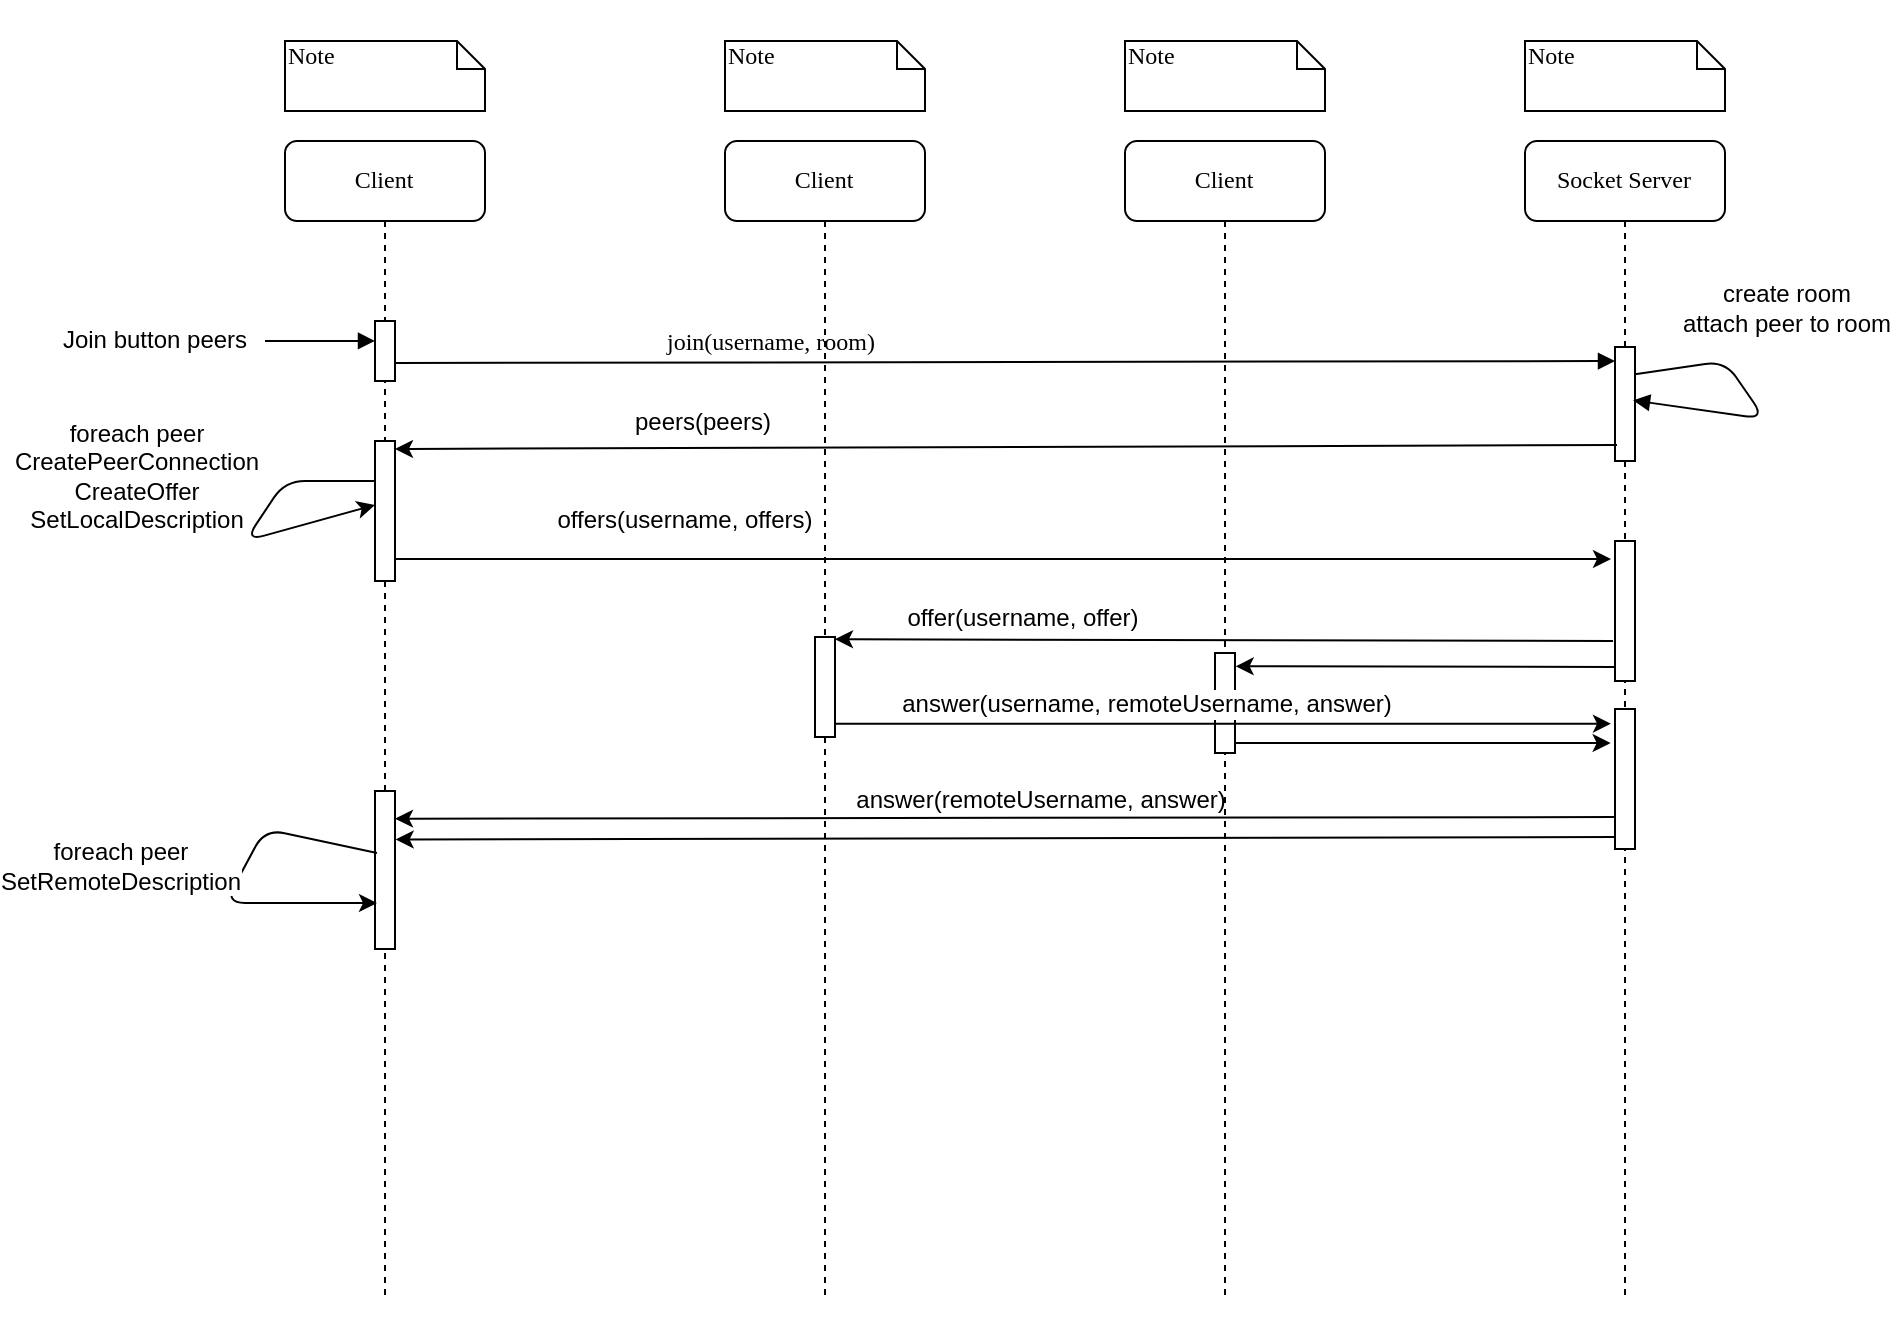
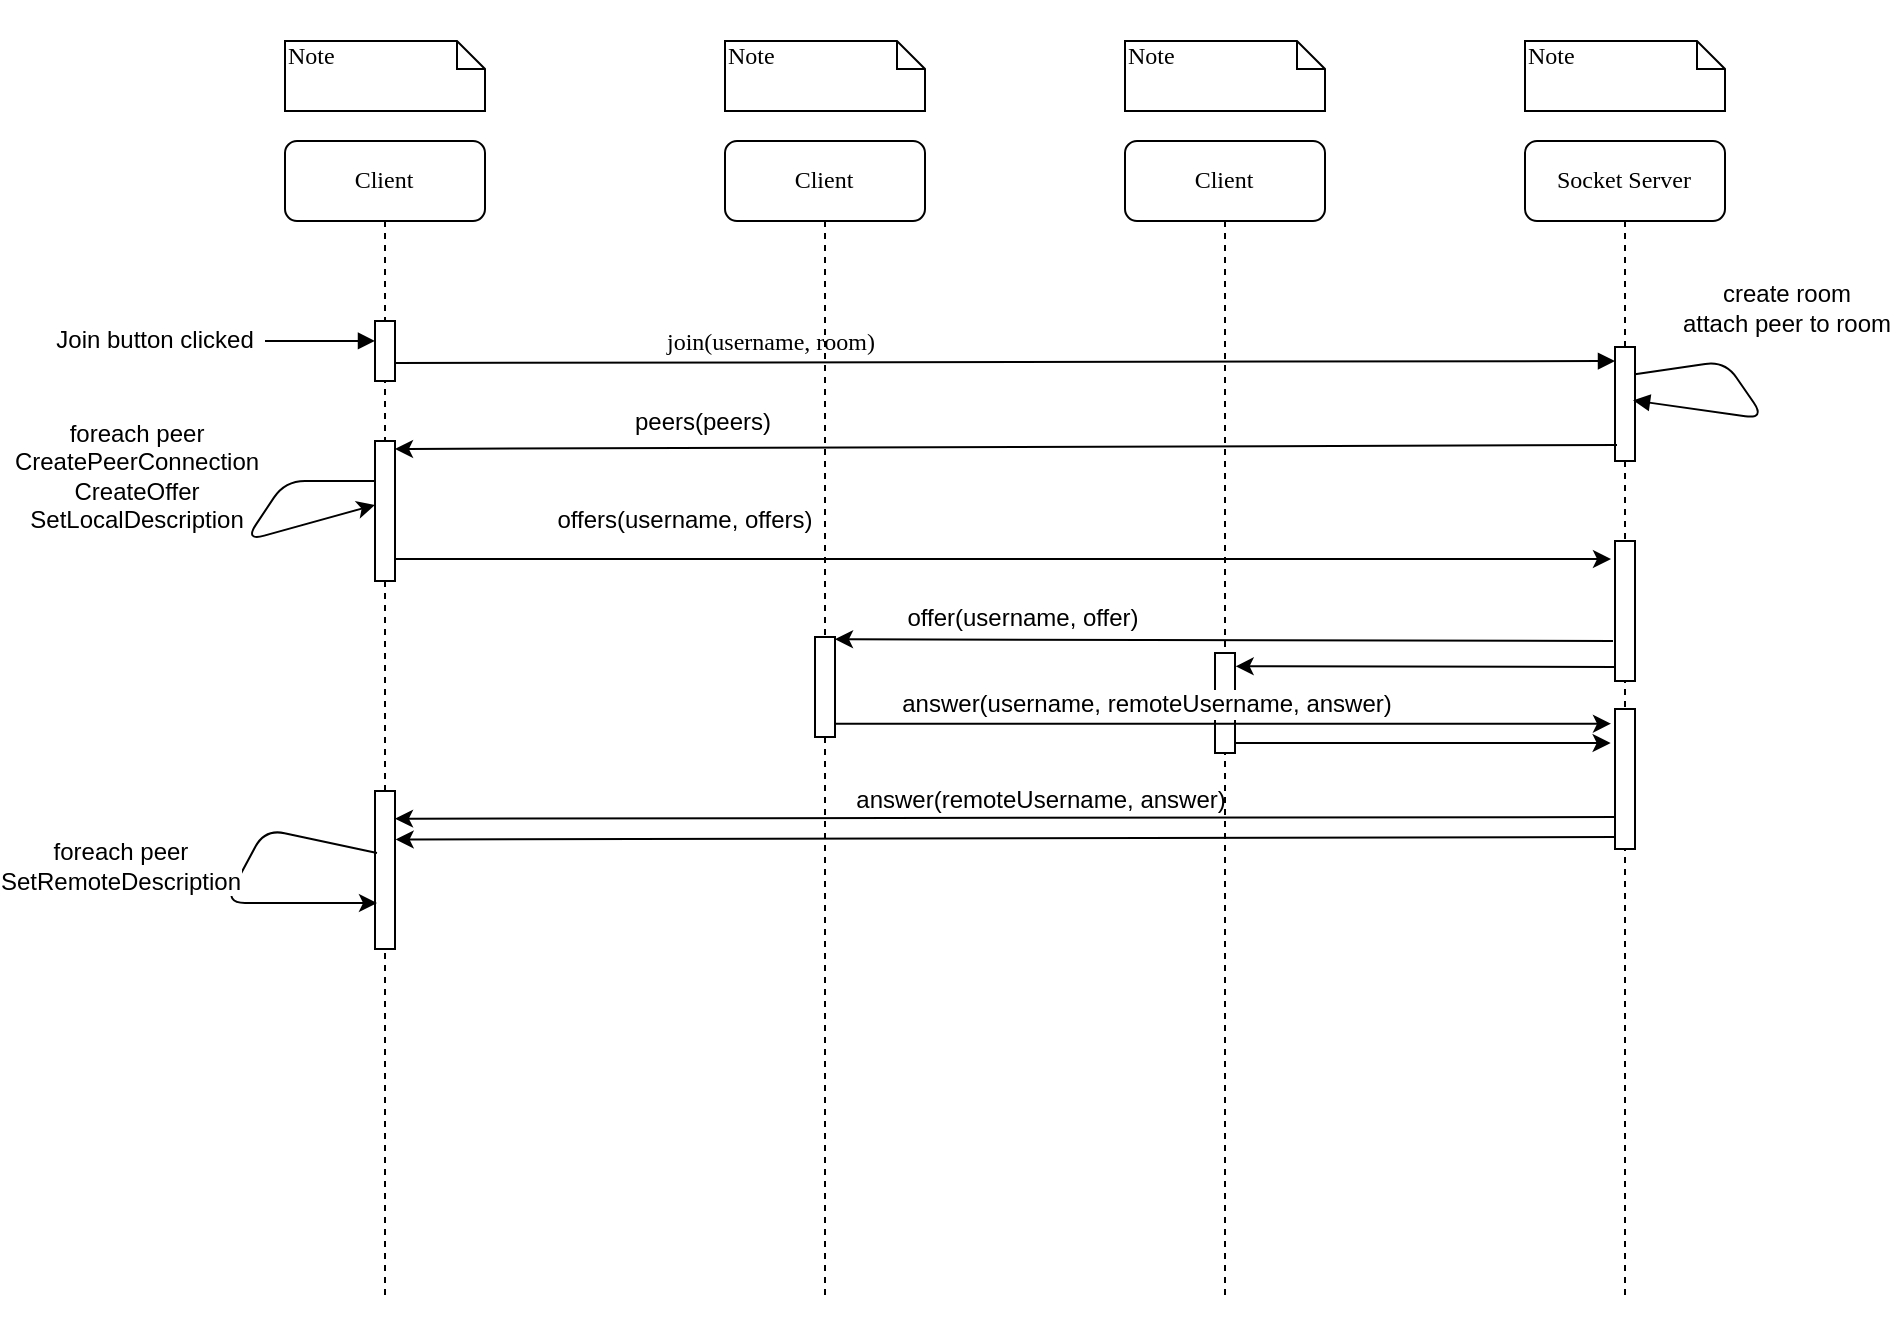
(156, 341) -> (156, 341)
